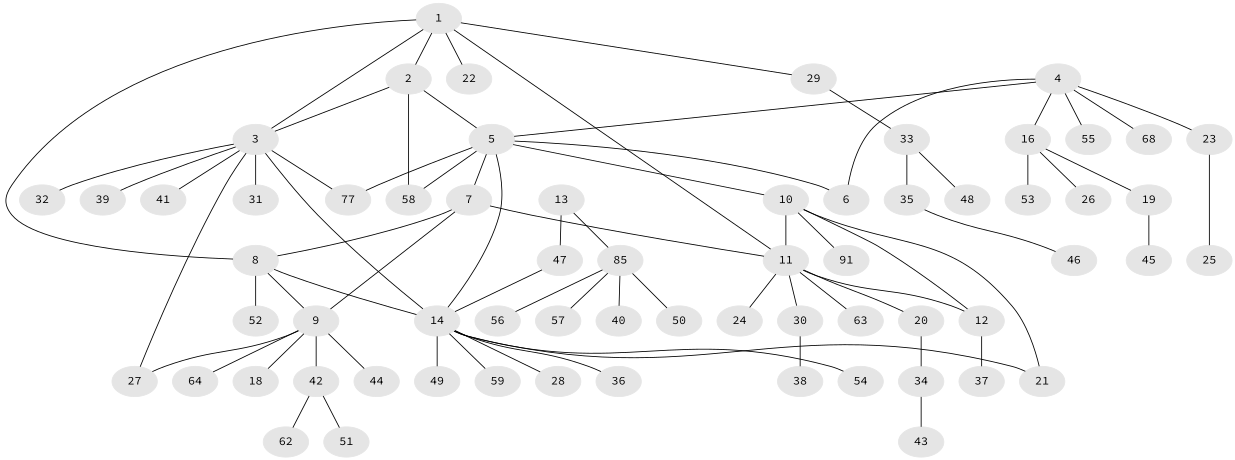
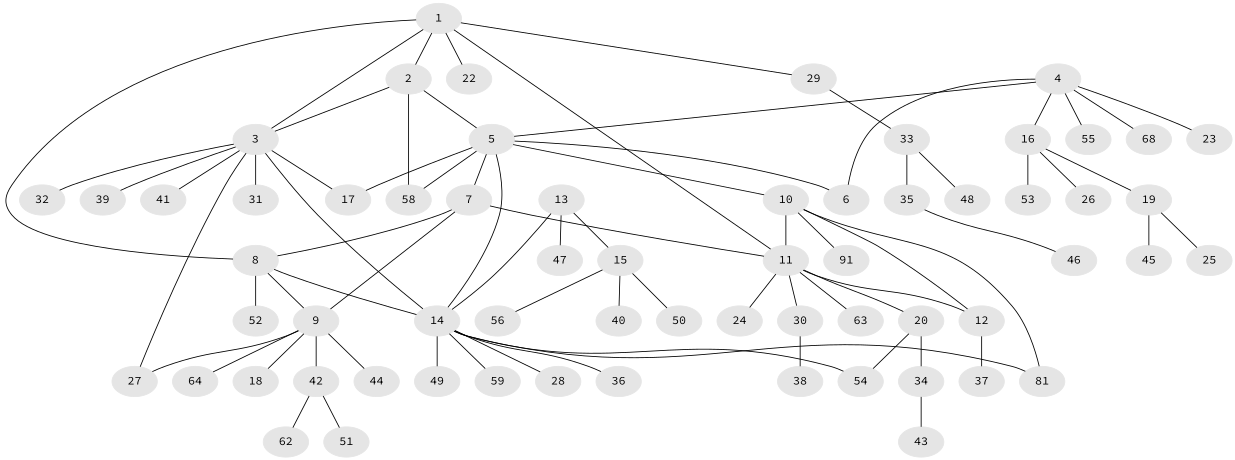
(348, 200) -> (348, 200)
(1209, 200) -> (1179, 230)
(620, 260) -> (620, 260)
(499, 291) -> (505, 265)
(558, 321) -> none
none -> (889, 353)
(1042, 381) -> (1042, 381)
